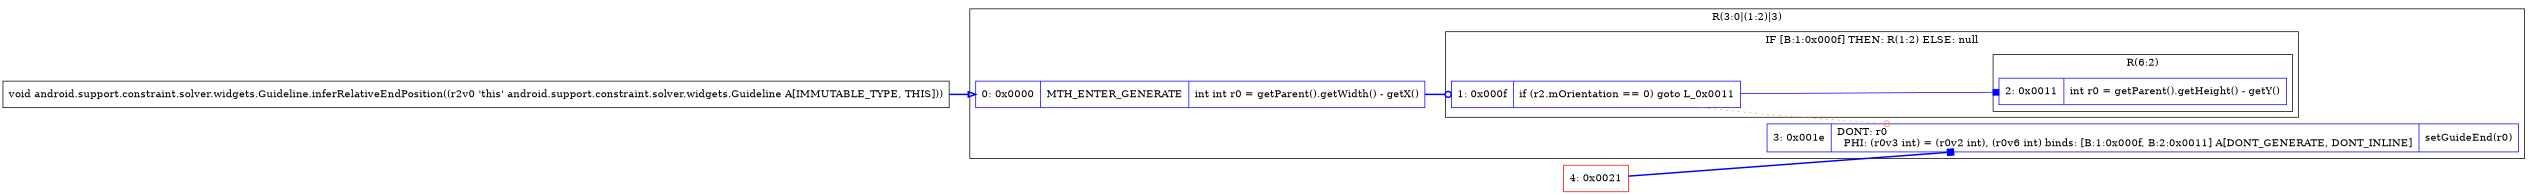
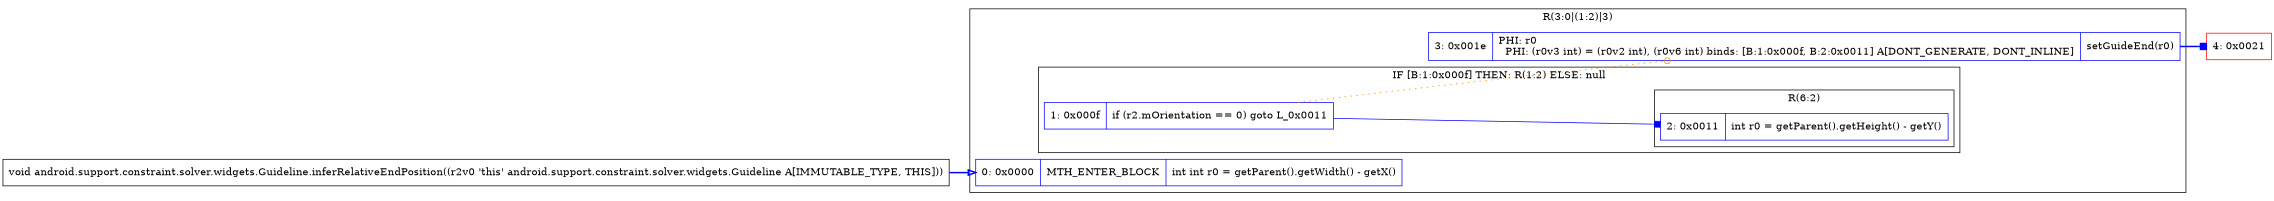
(1115, 94) -> (1103, 172)
(1435, 94) -> none
(1864, 132) -> (1520, 41)
(1787, 164) -> (2190, 46)
